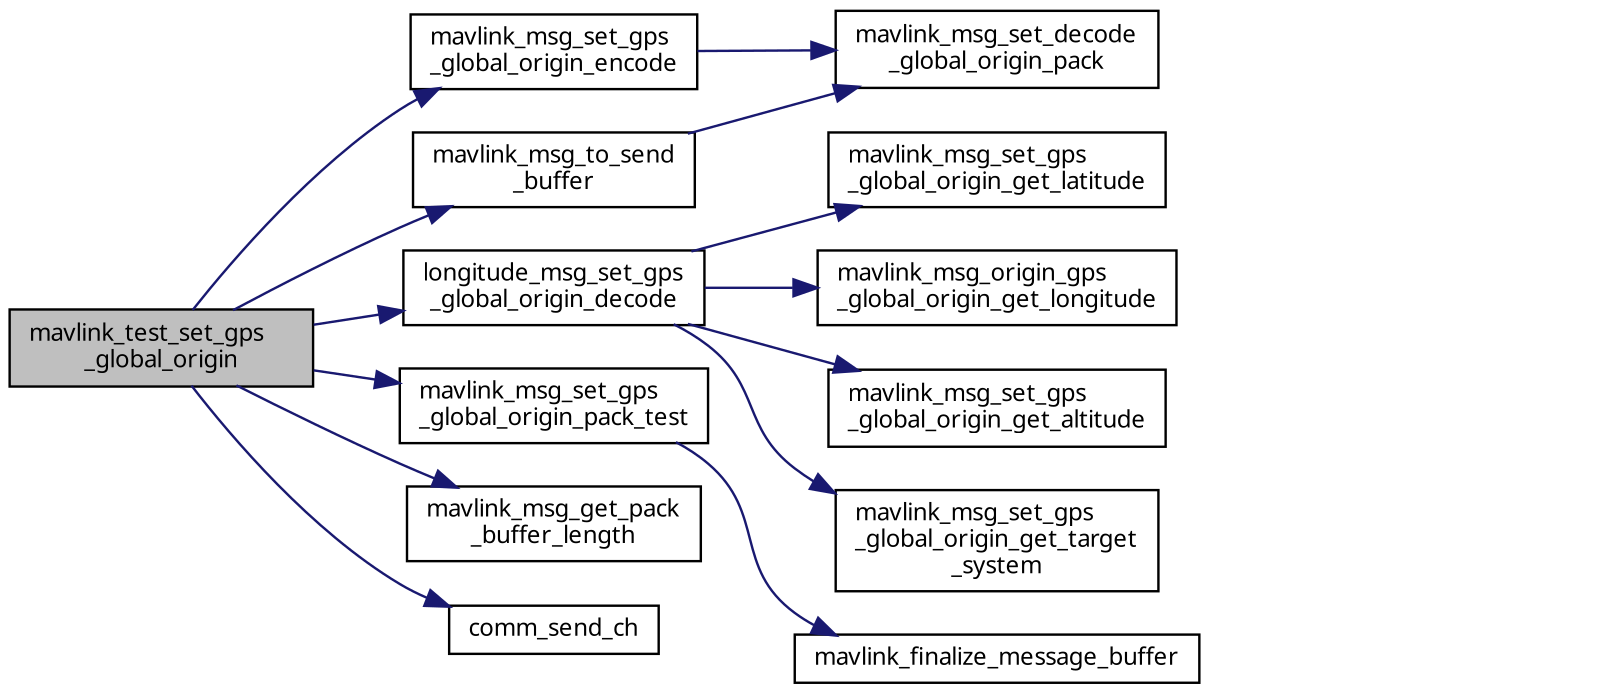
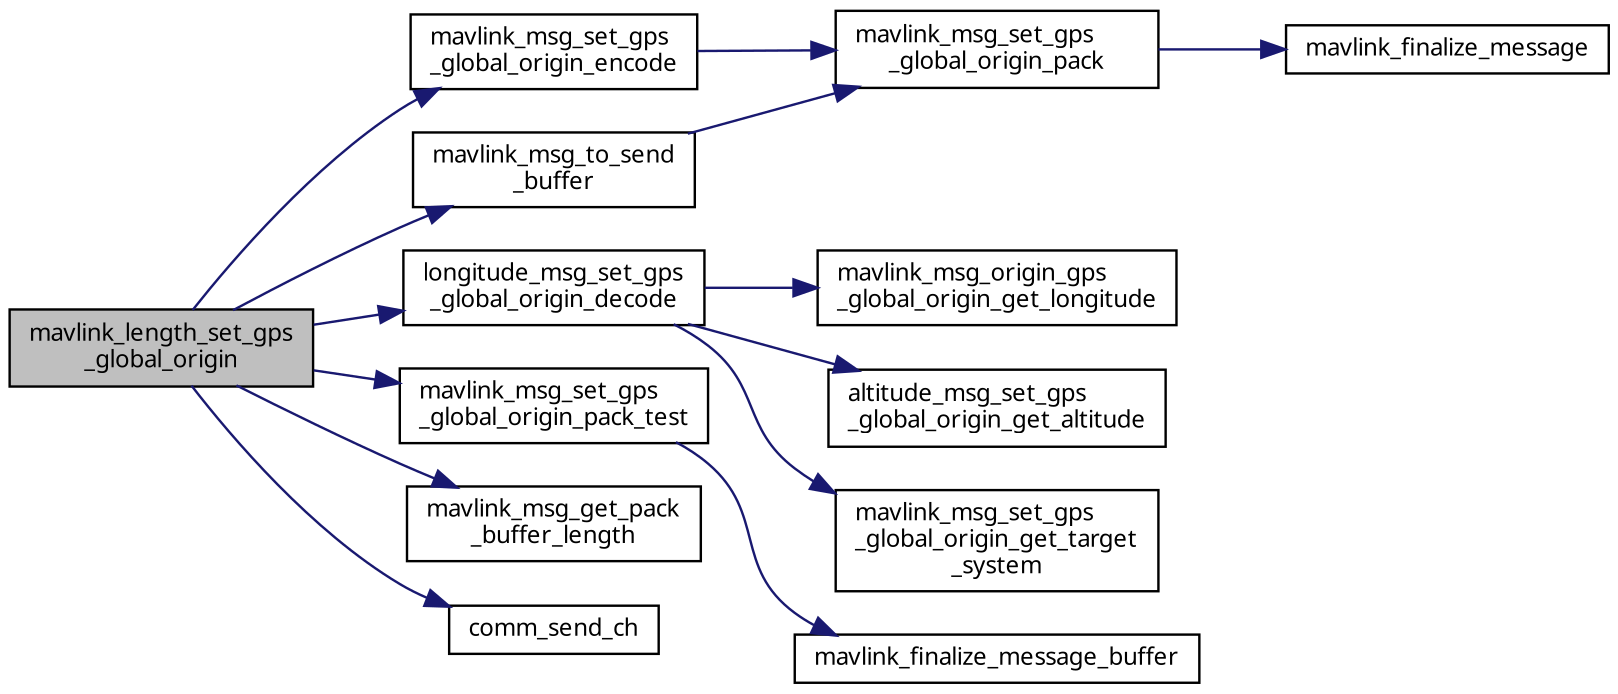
(997, 49) -> (997, 49)
none -> (1447, 49)
(997, 170) -> none
(161, 348) -> (161, 348)
(997, 408) -> (997, 408)
